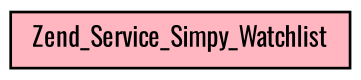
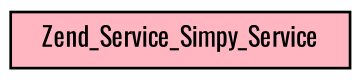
(180, 40) -> (180, 40)
